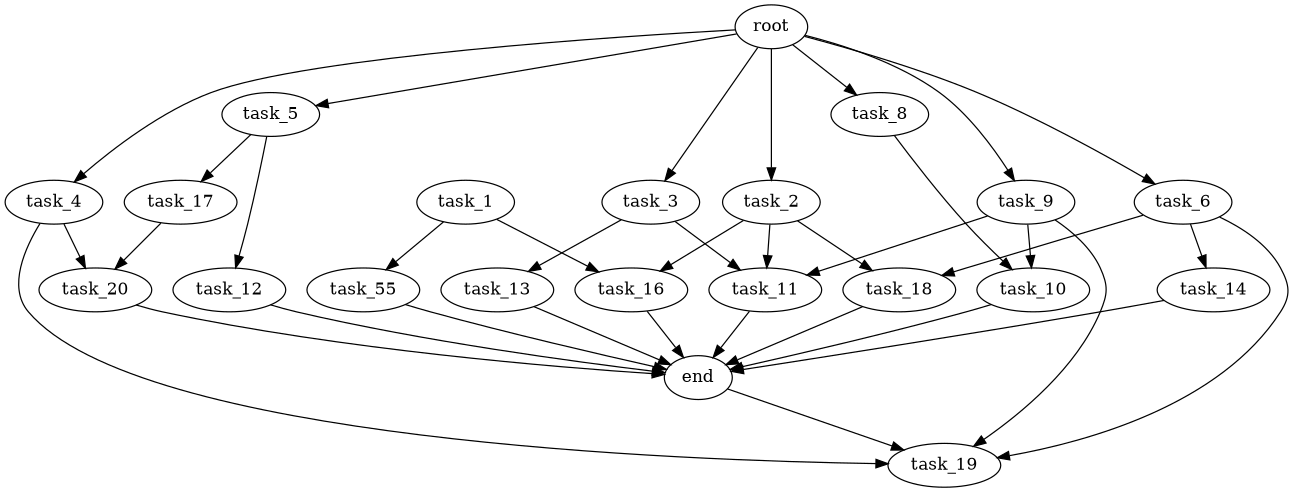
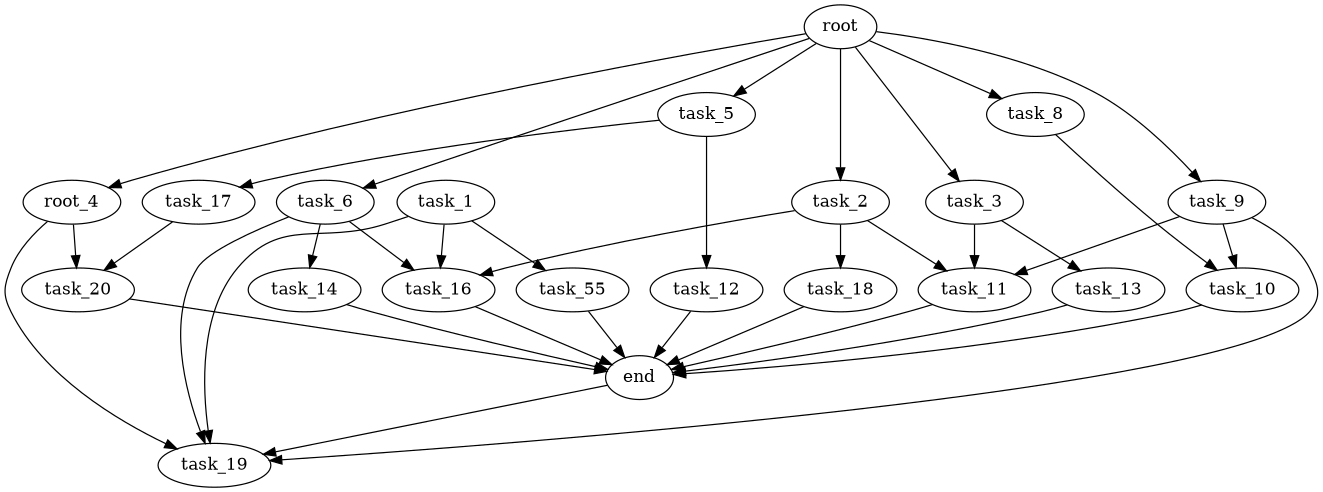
(54, 202) -> (72, 202)
(1048, 243) -> (377, 242)
none -> (242, 263)
